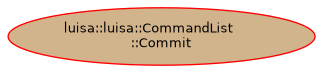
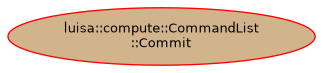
(162, 36) -> (162, 36)
